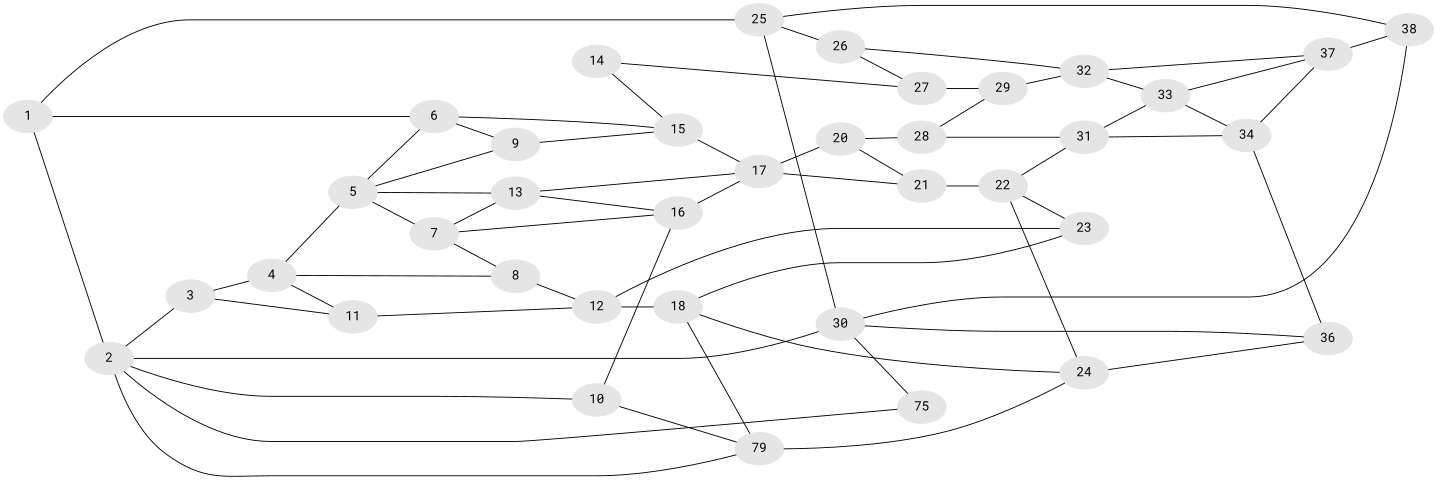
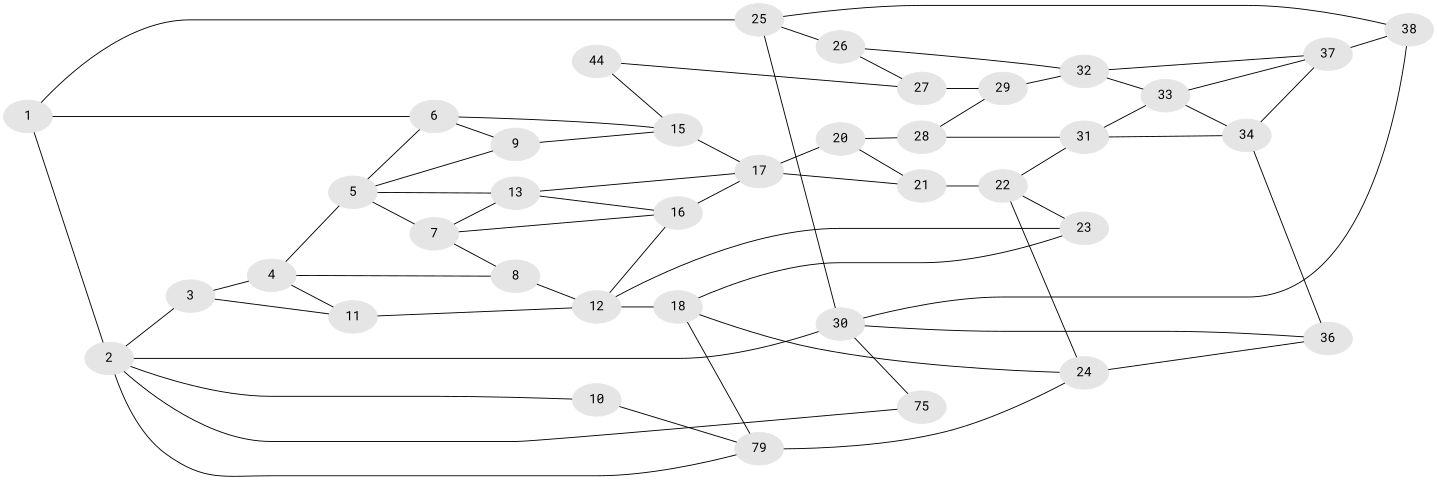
(597, 61) -> (597, 61)
(634, 314) -> (637, 260)
